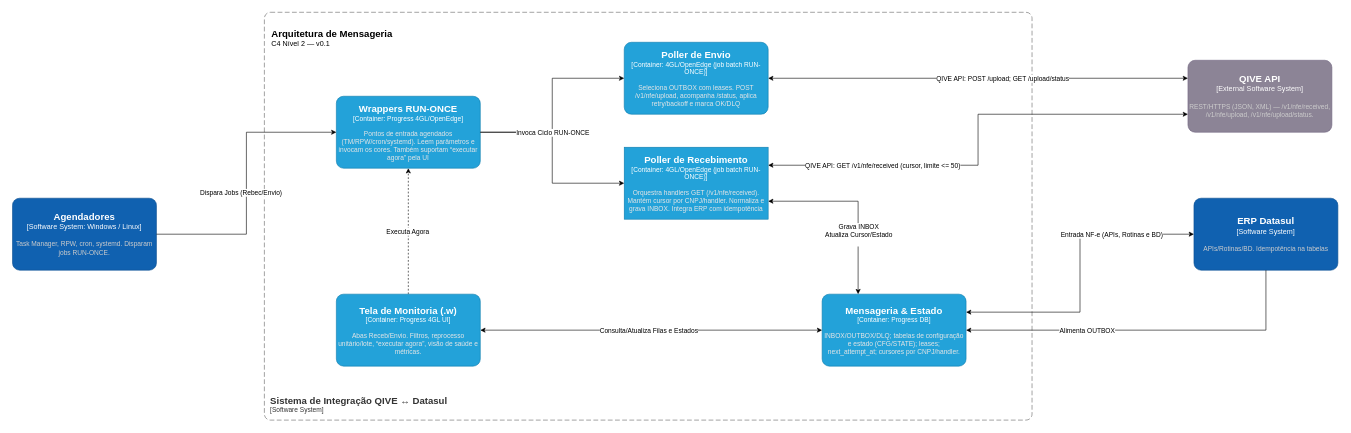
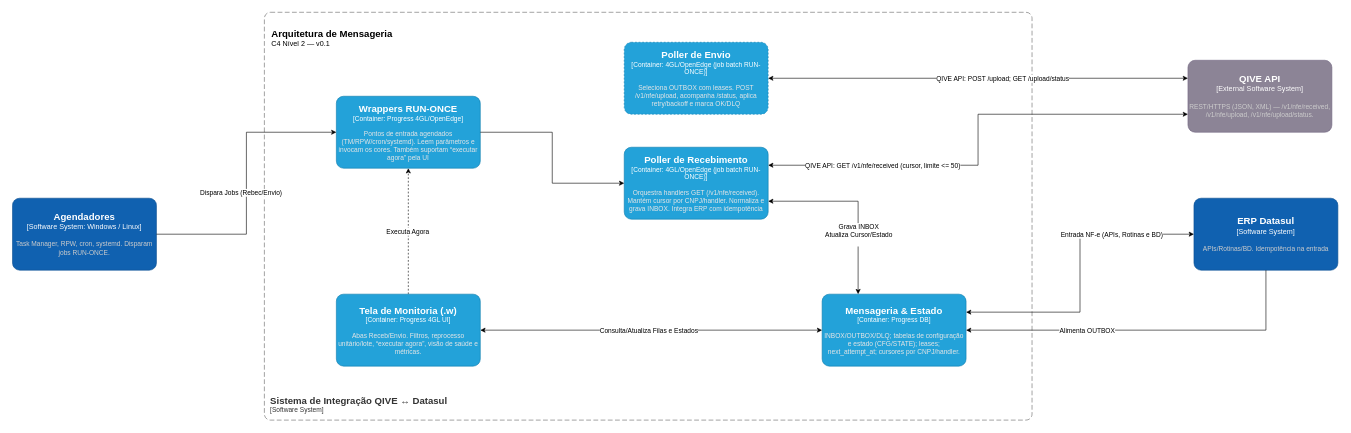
(552, 78) -> none
(696, 78) -> (696, 78)
(696, 183) -> (696, 183)
(1266, 234) -> (1266, 234)
